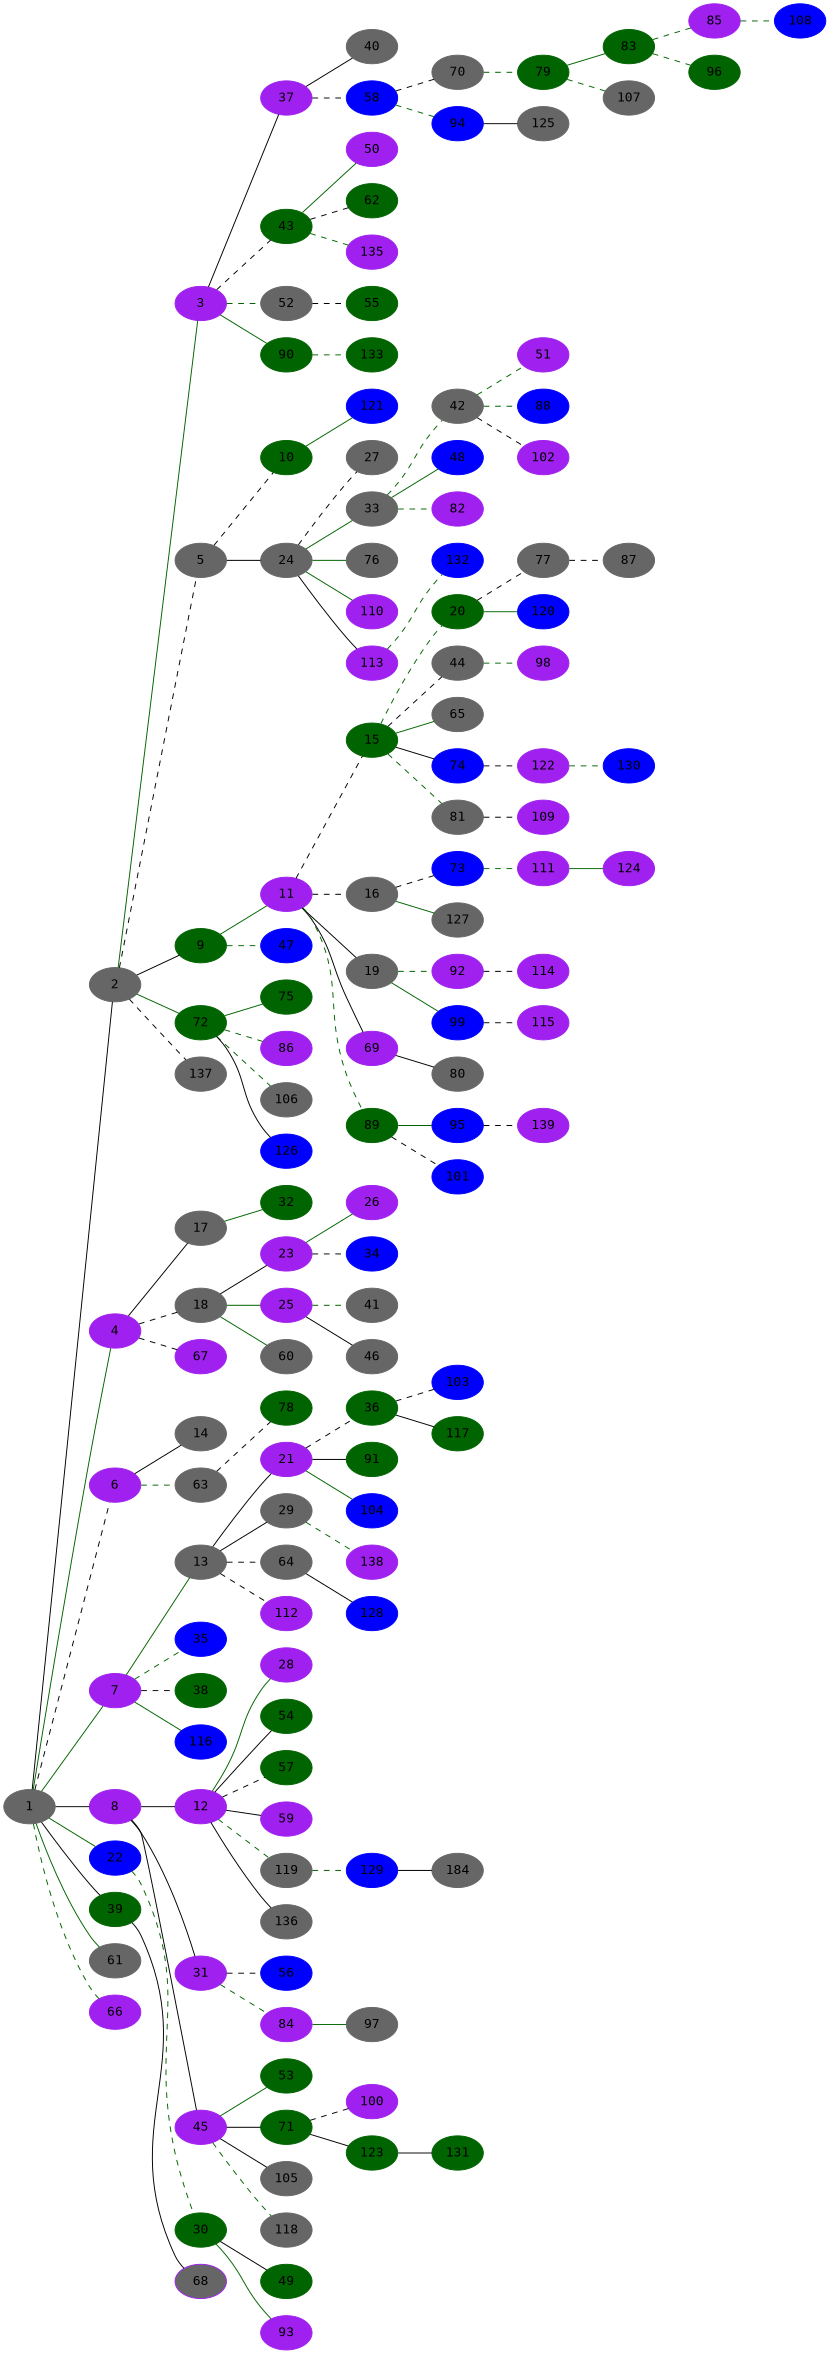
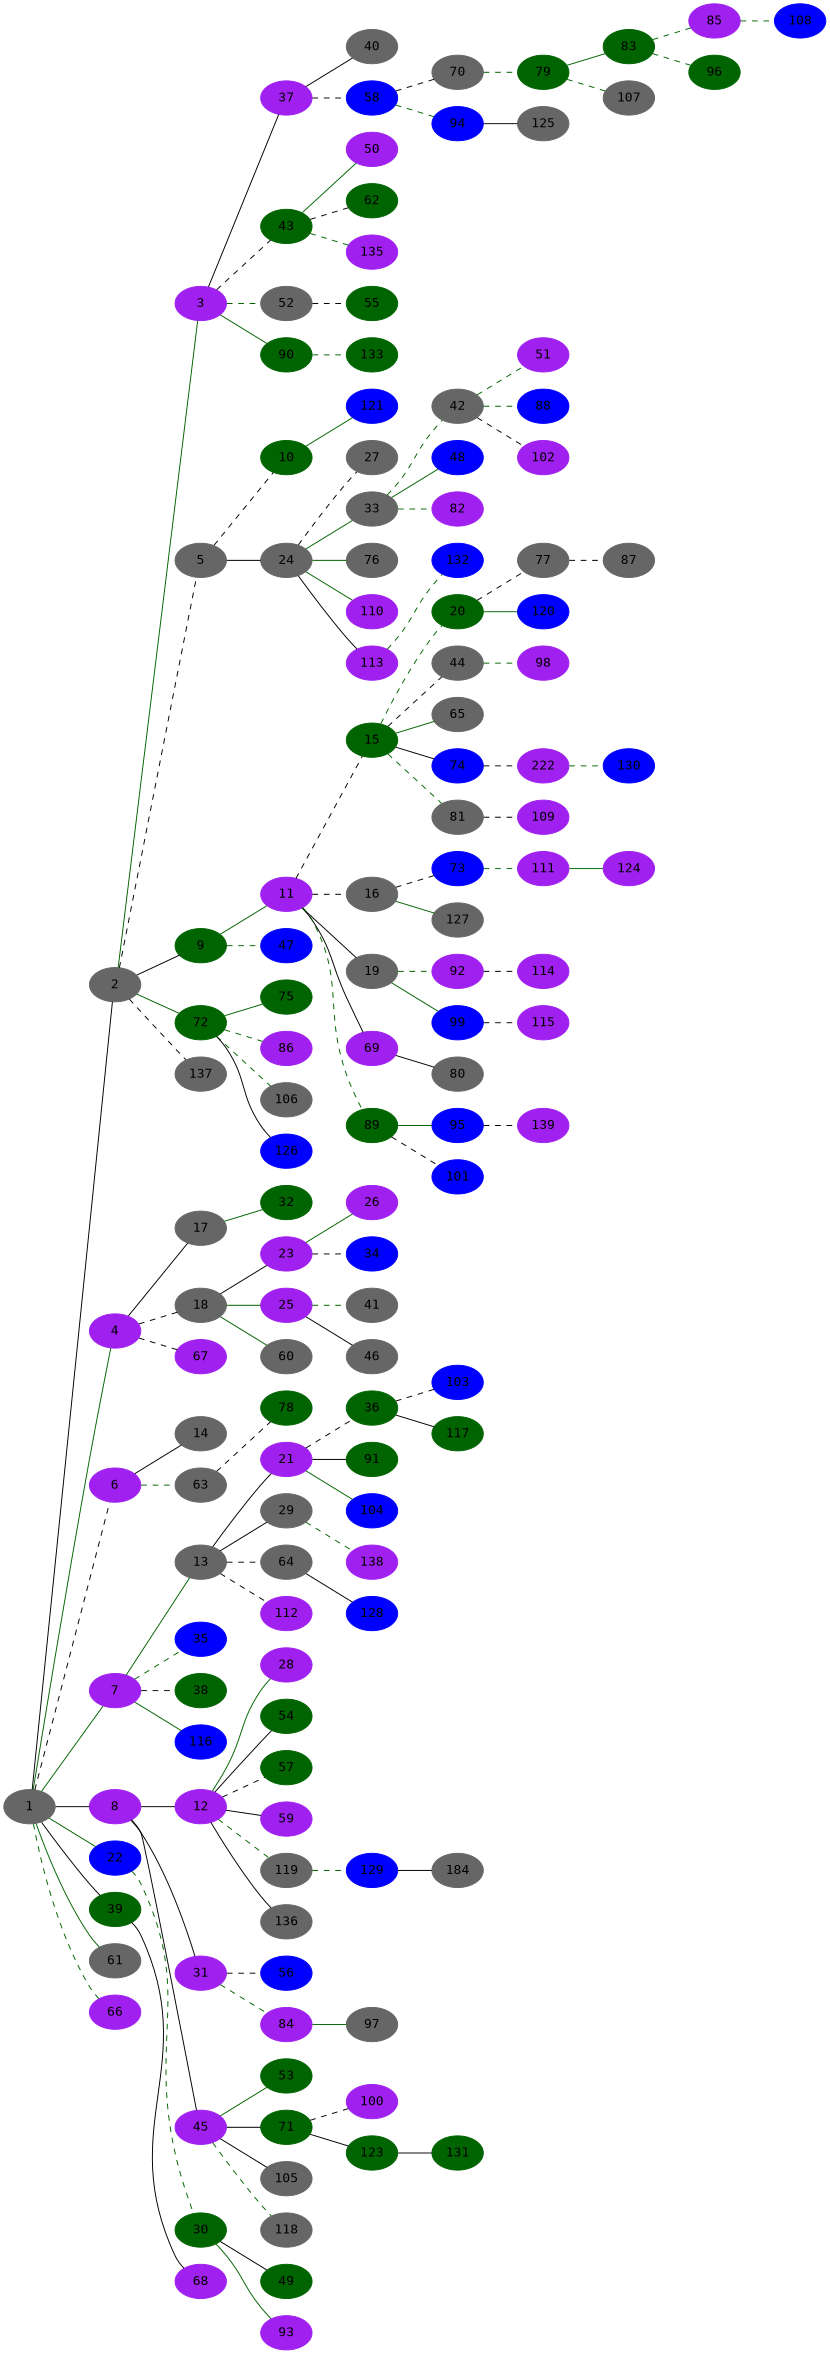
(543, 766) -> (543, 766)
(201, 2281) -> (201, 2281)
